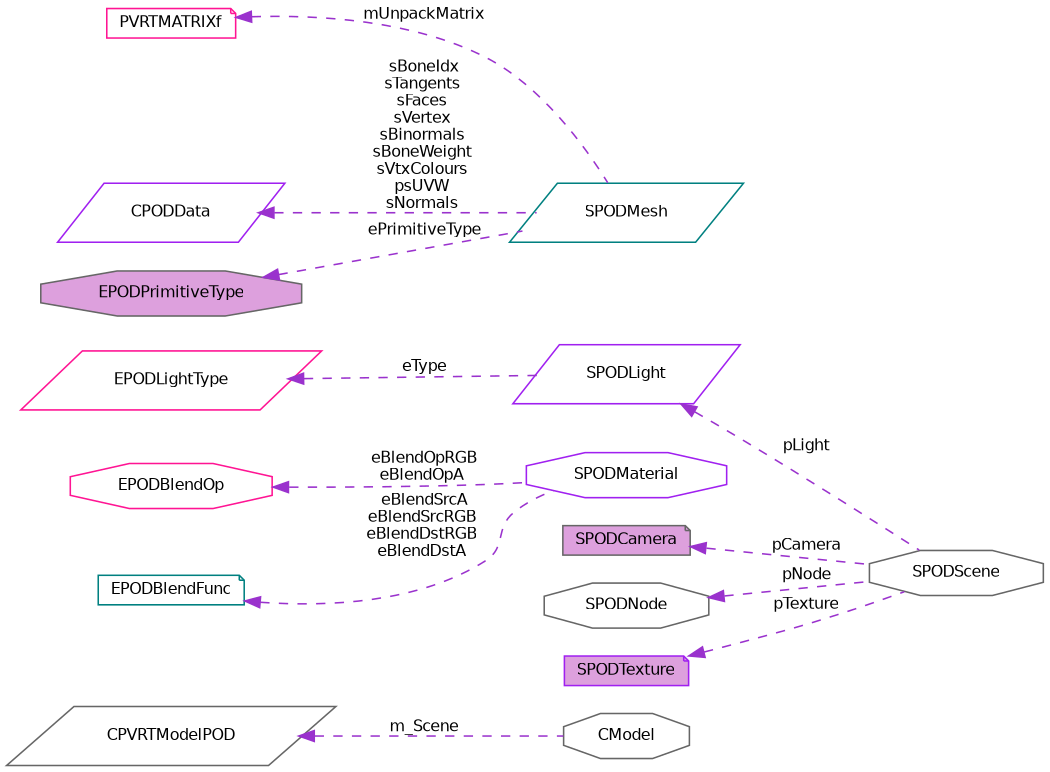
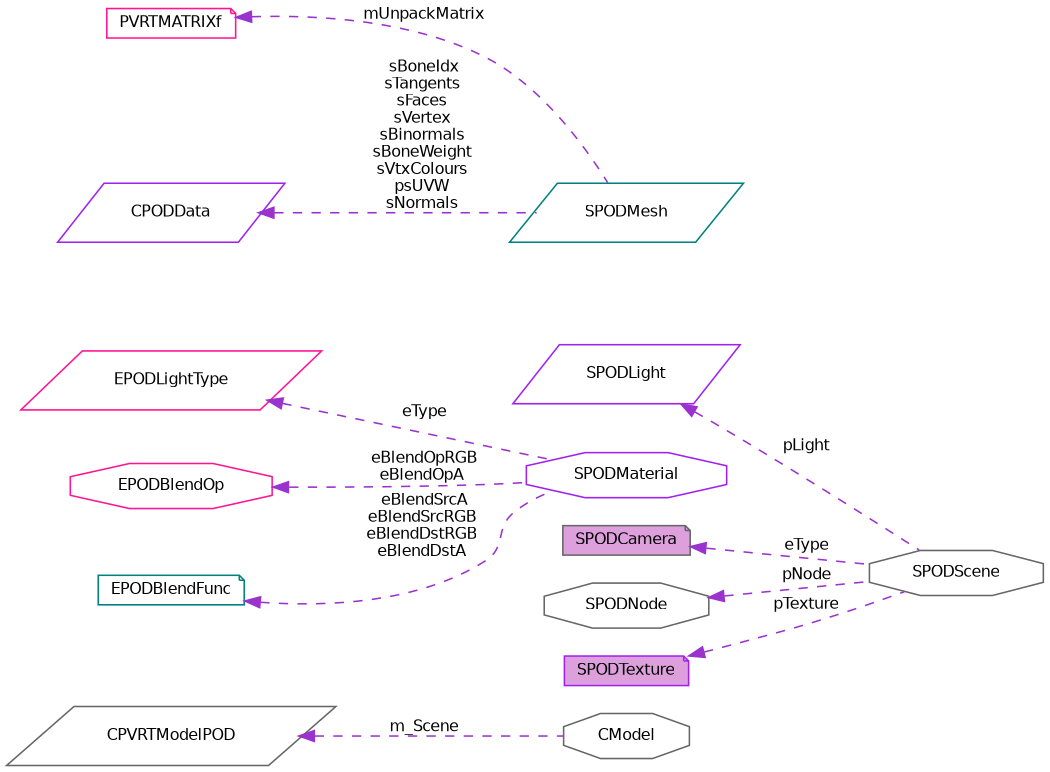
(171, 293) -> none
(421, 377) -> (417, 432)
(804, 546) -> (804, 546)
